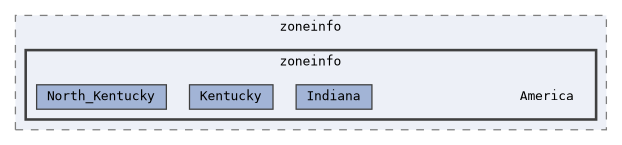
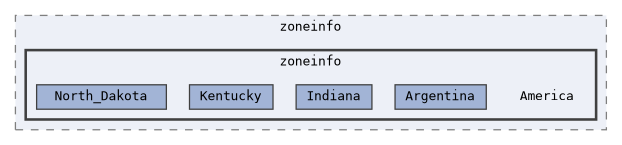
(101, 97) -> (101, 97)
none -> (441, 97)
